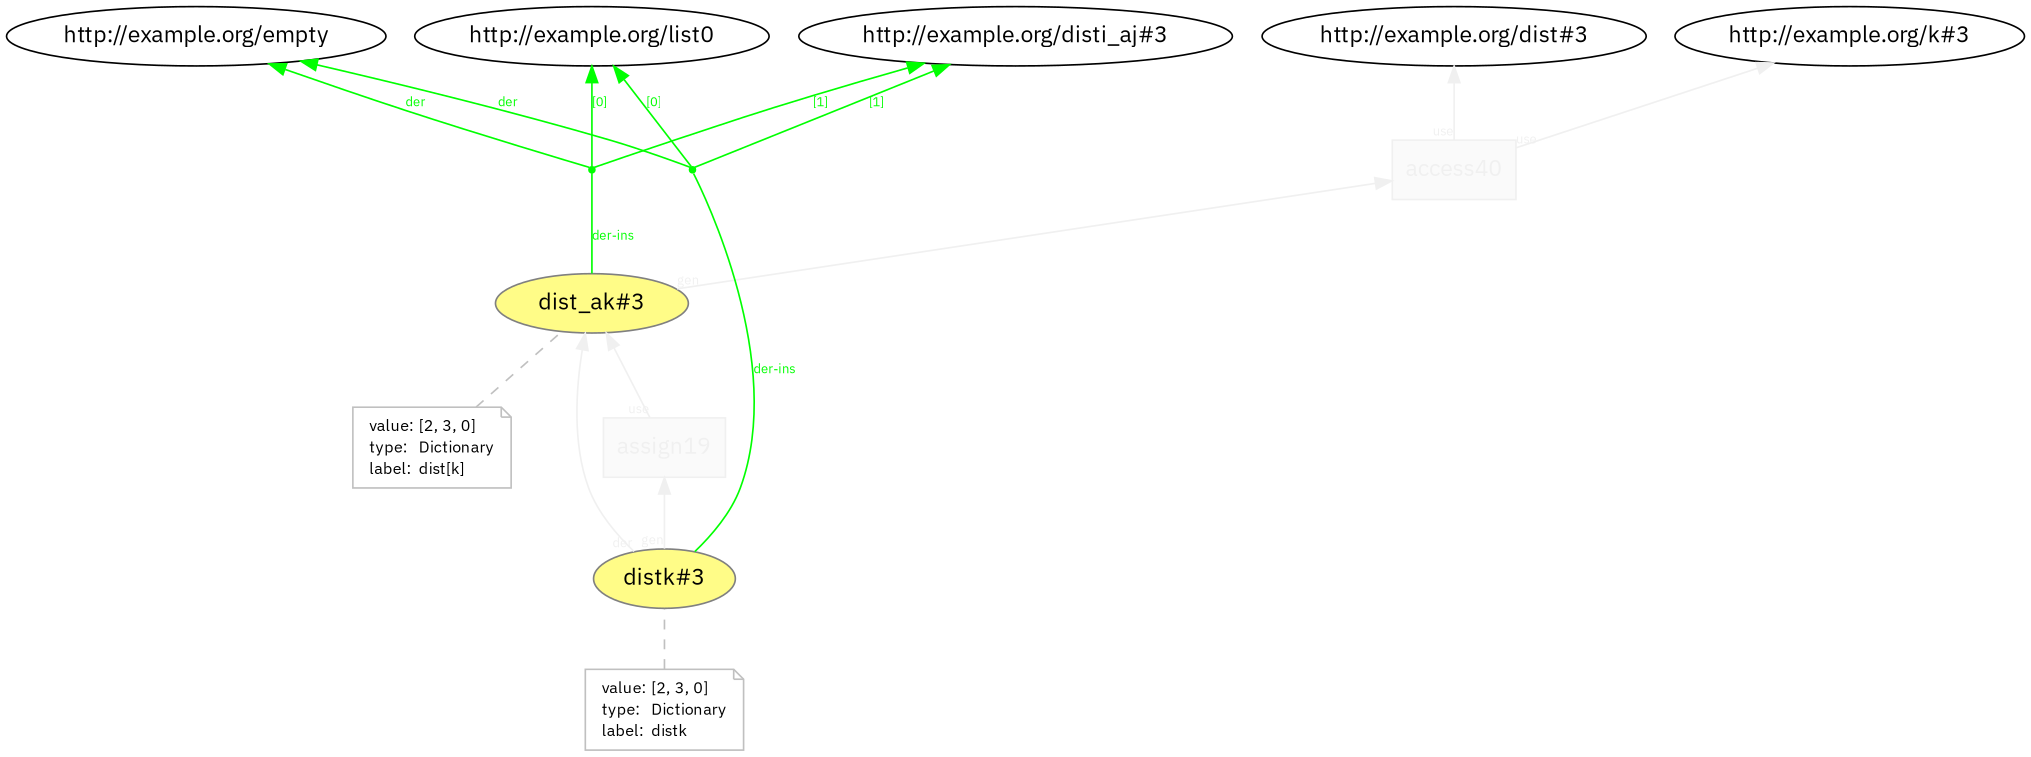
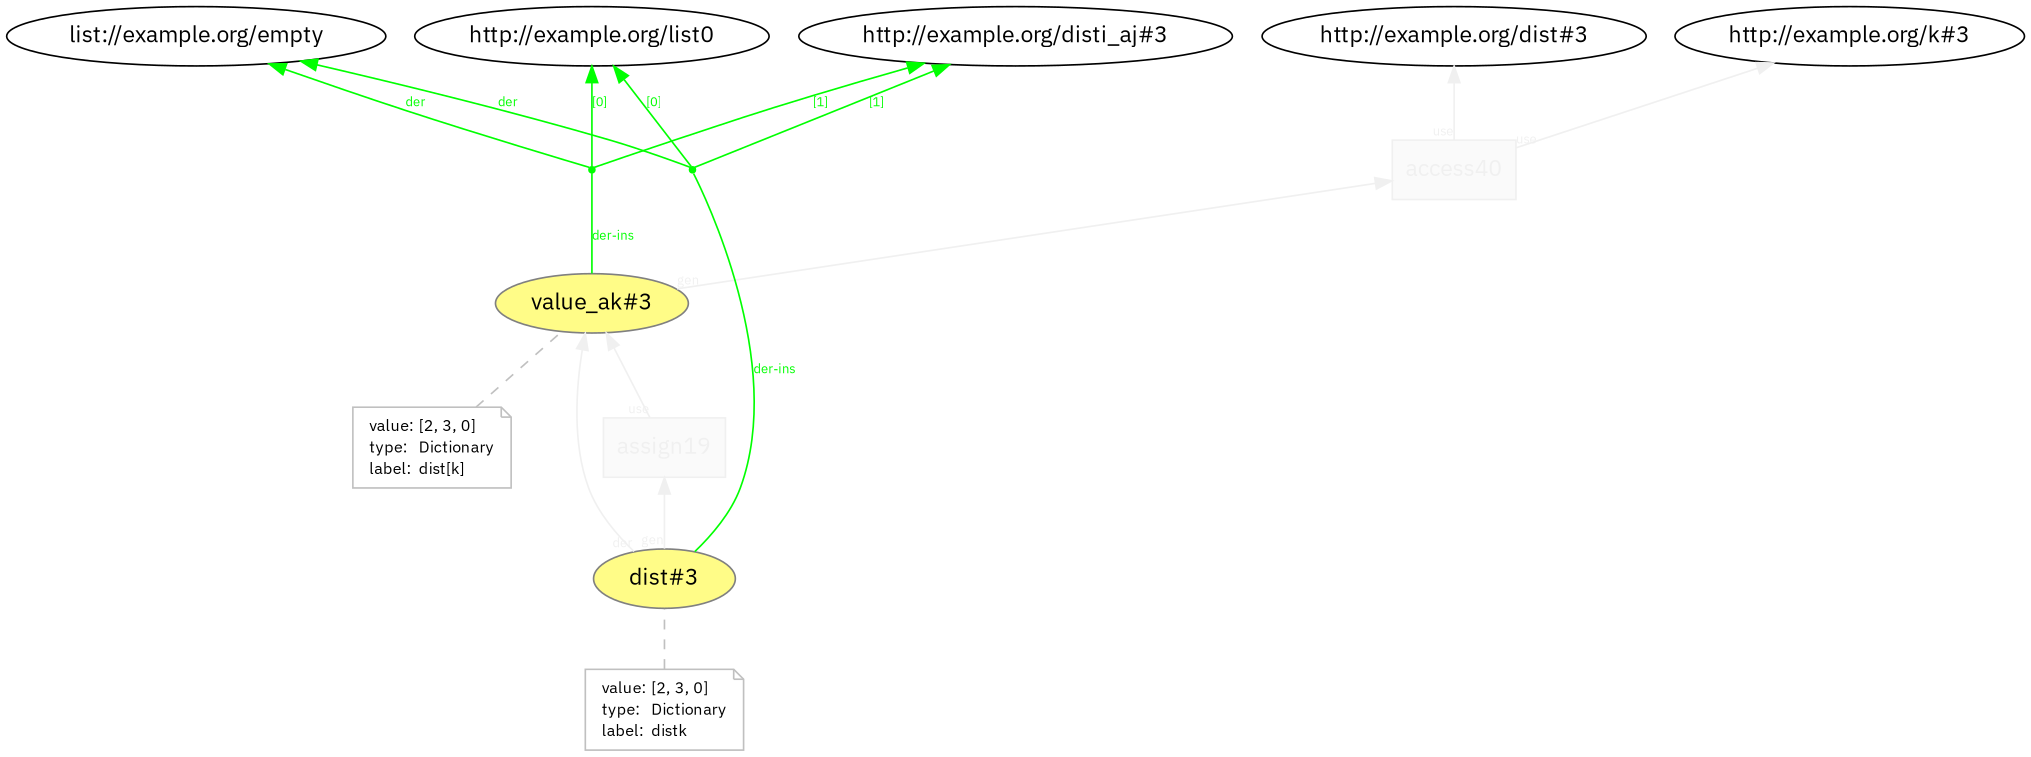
(196, 36) -> (196, 36)
(592, 303) -> (592, 303)
(664, 579) -> (664, 579)
